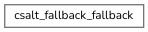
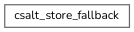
(74, 16) -> (67, 16)
